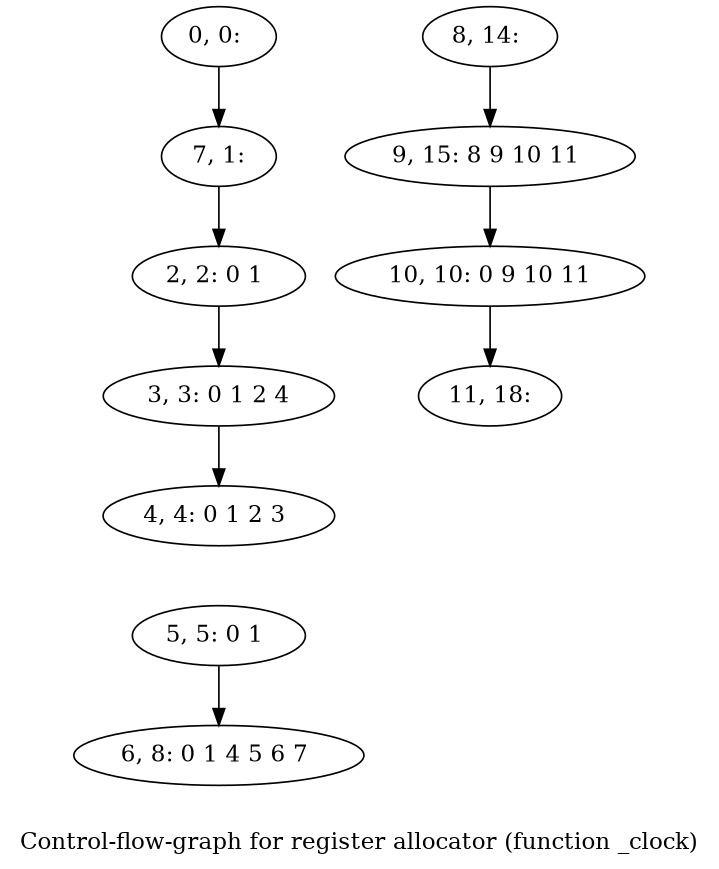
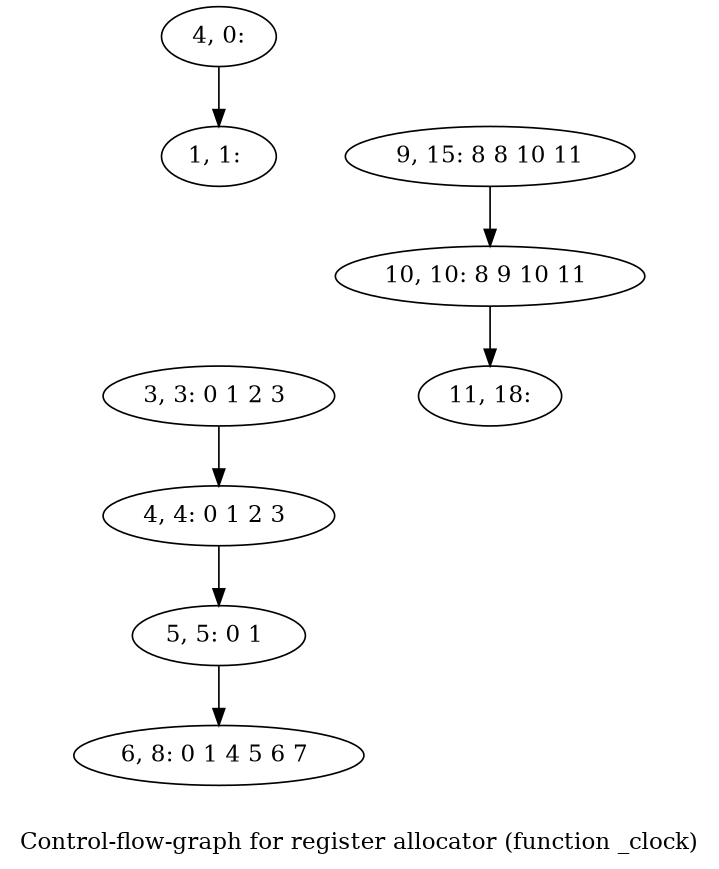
(219, 37) -> (219, 37)
(490, 37) -> none
(219, 156) -> (219, 156)
(490, 156) -> (490, 156)
(219, 276) -> none
(490, 276) -> (490, 276)
(219, 396) -> (219, 396)
none -> (219, 568)
